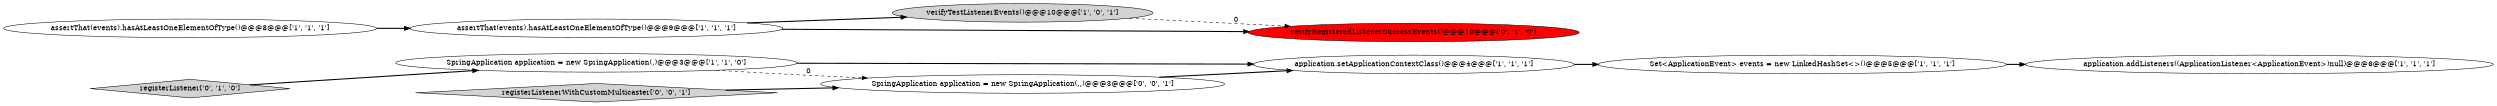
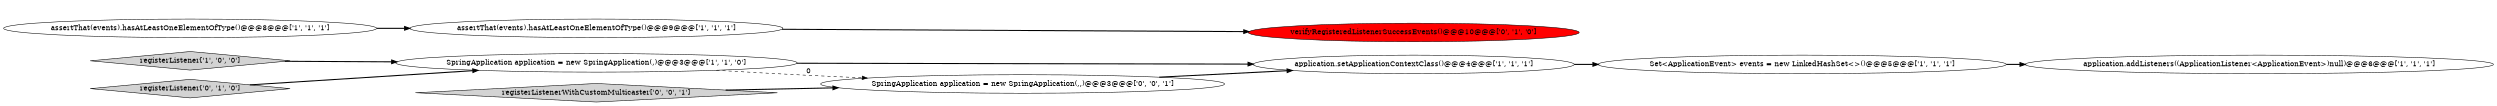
(1023, 13) -> none
none -> (190, 61)
